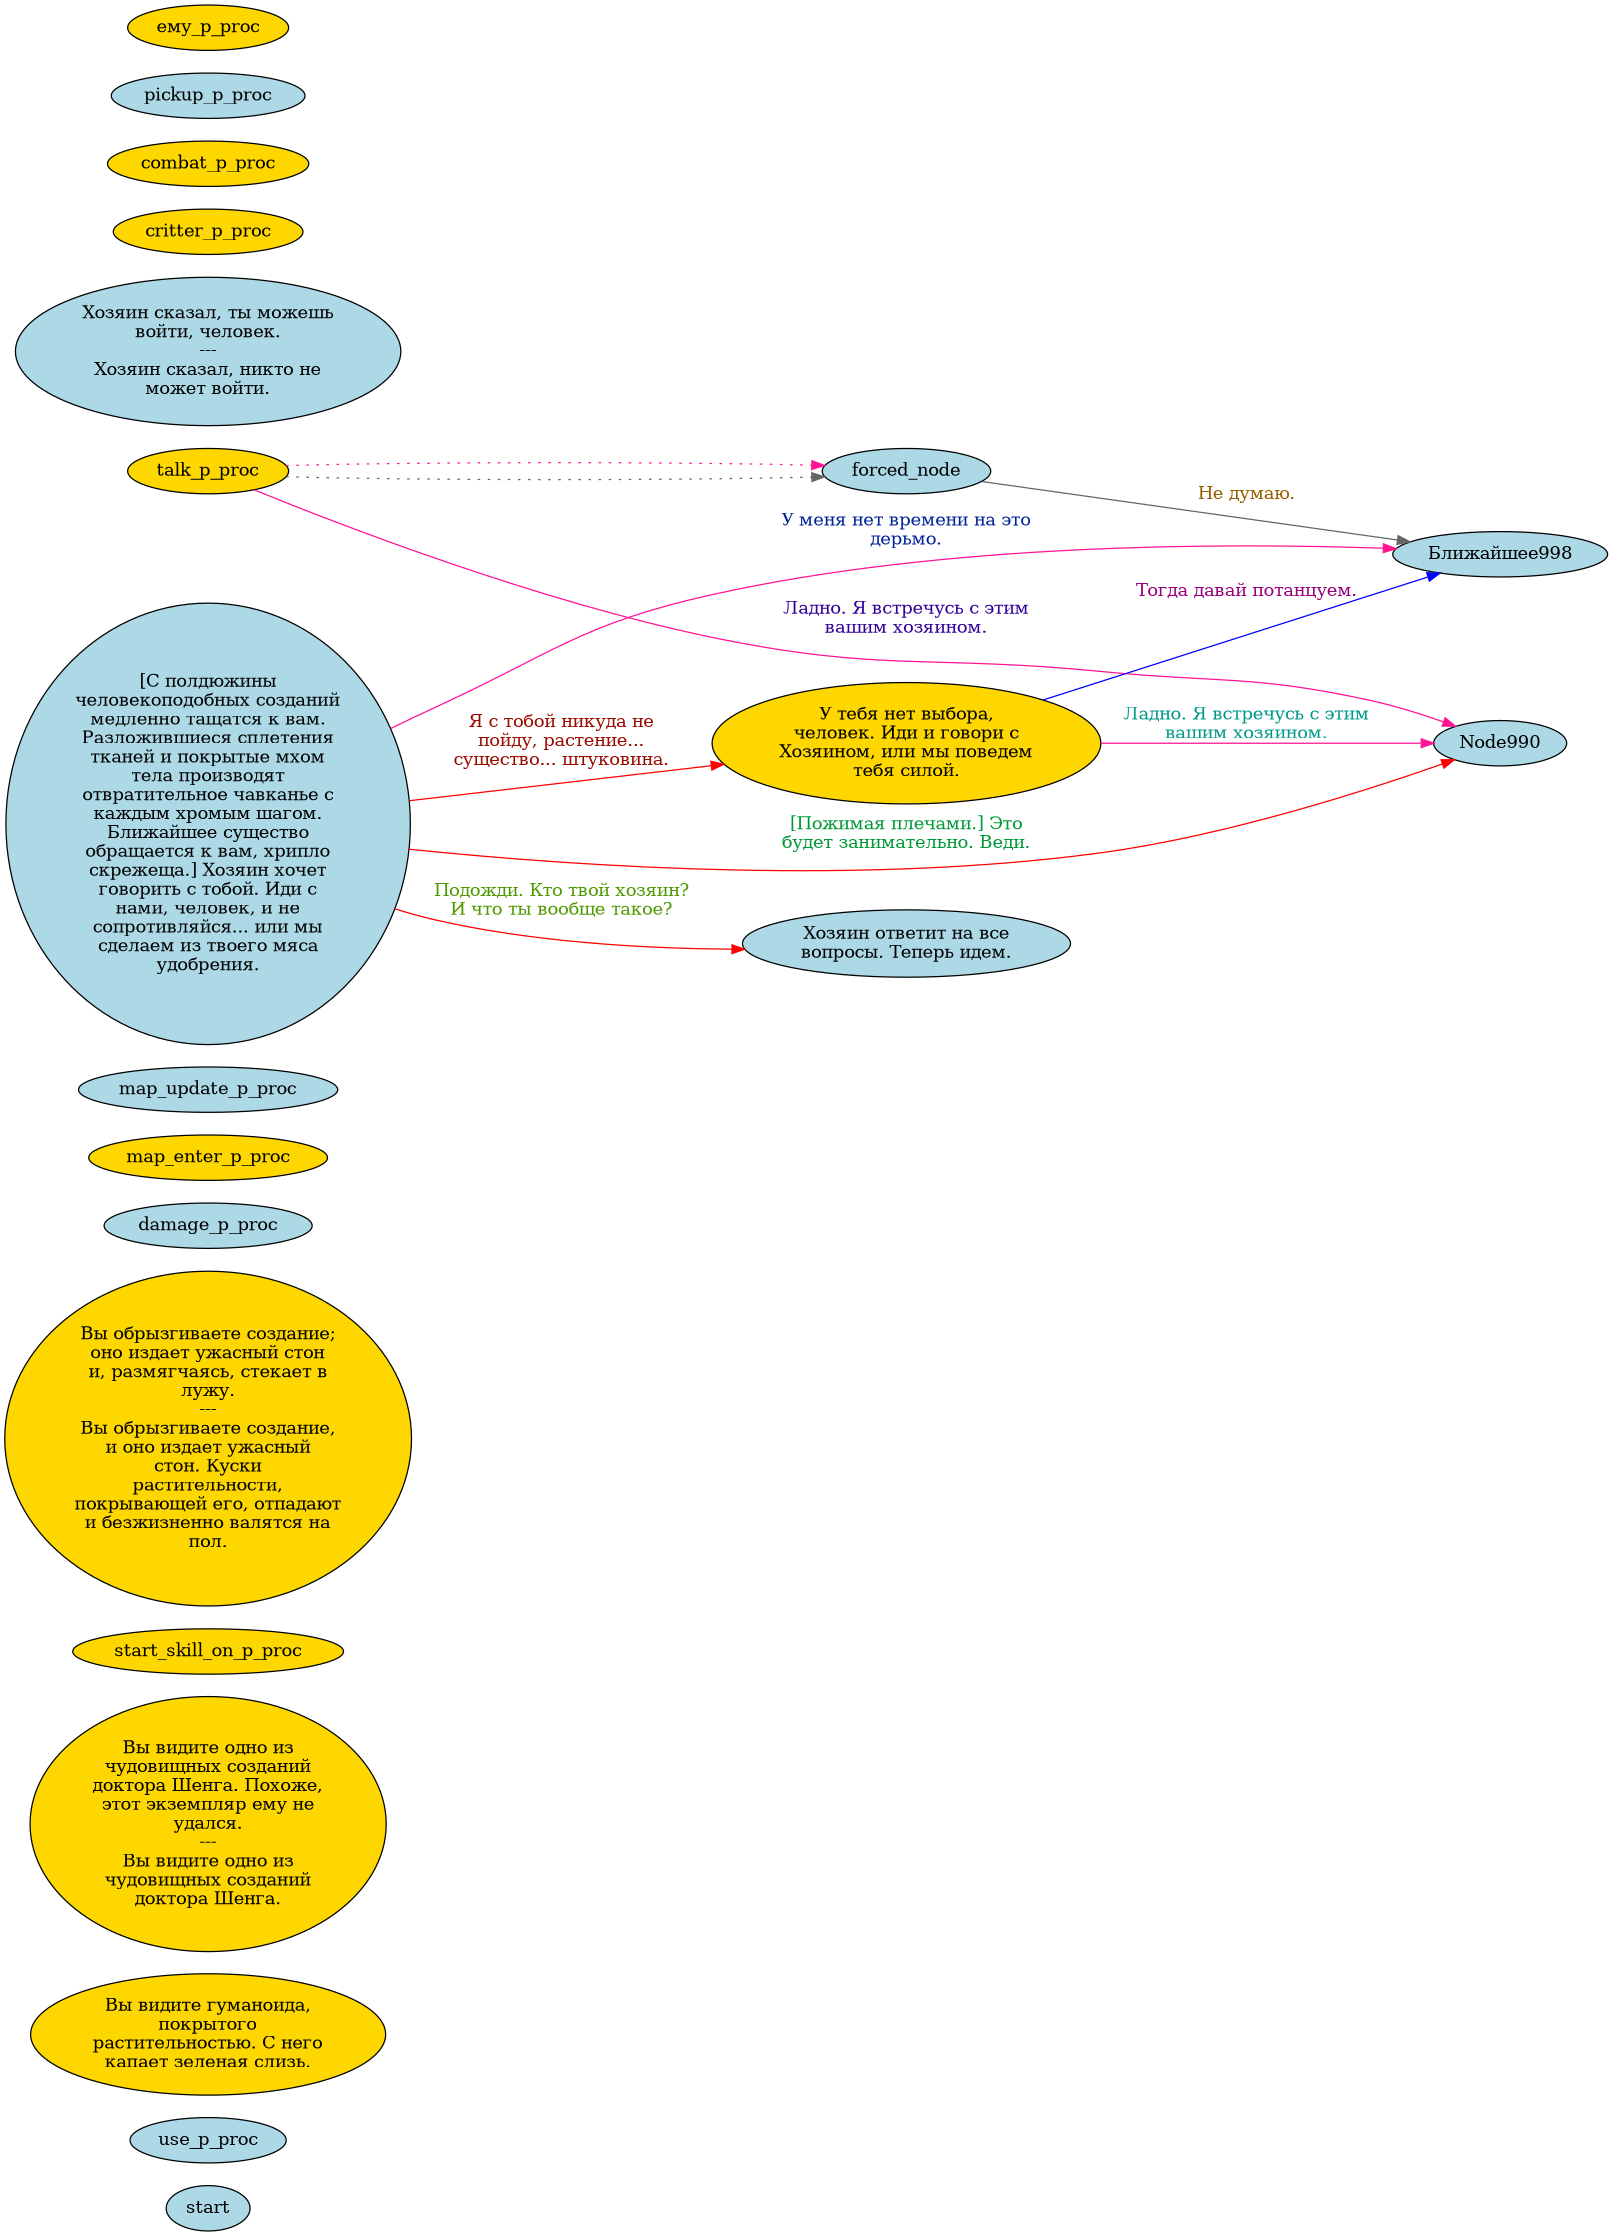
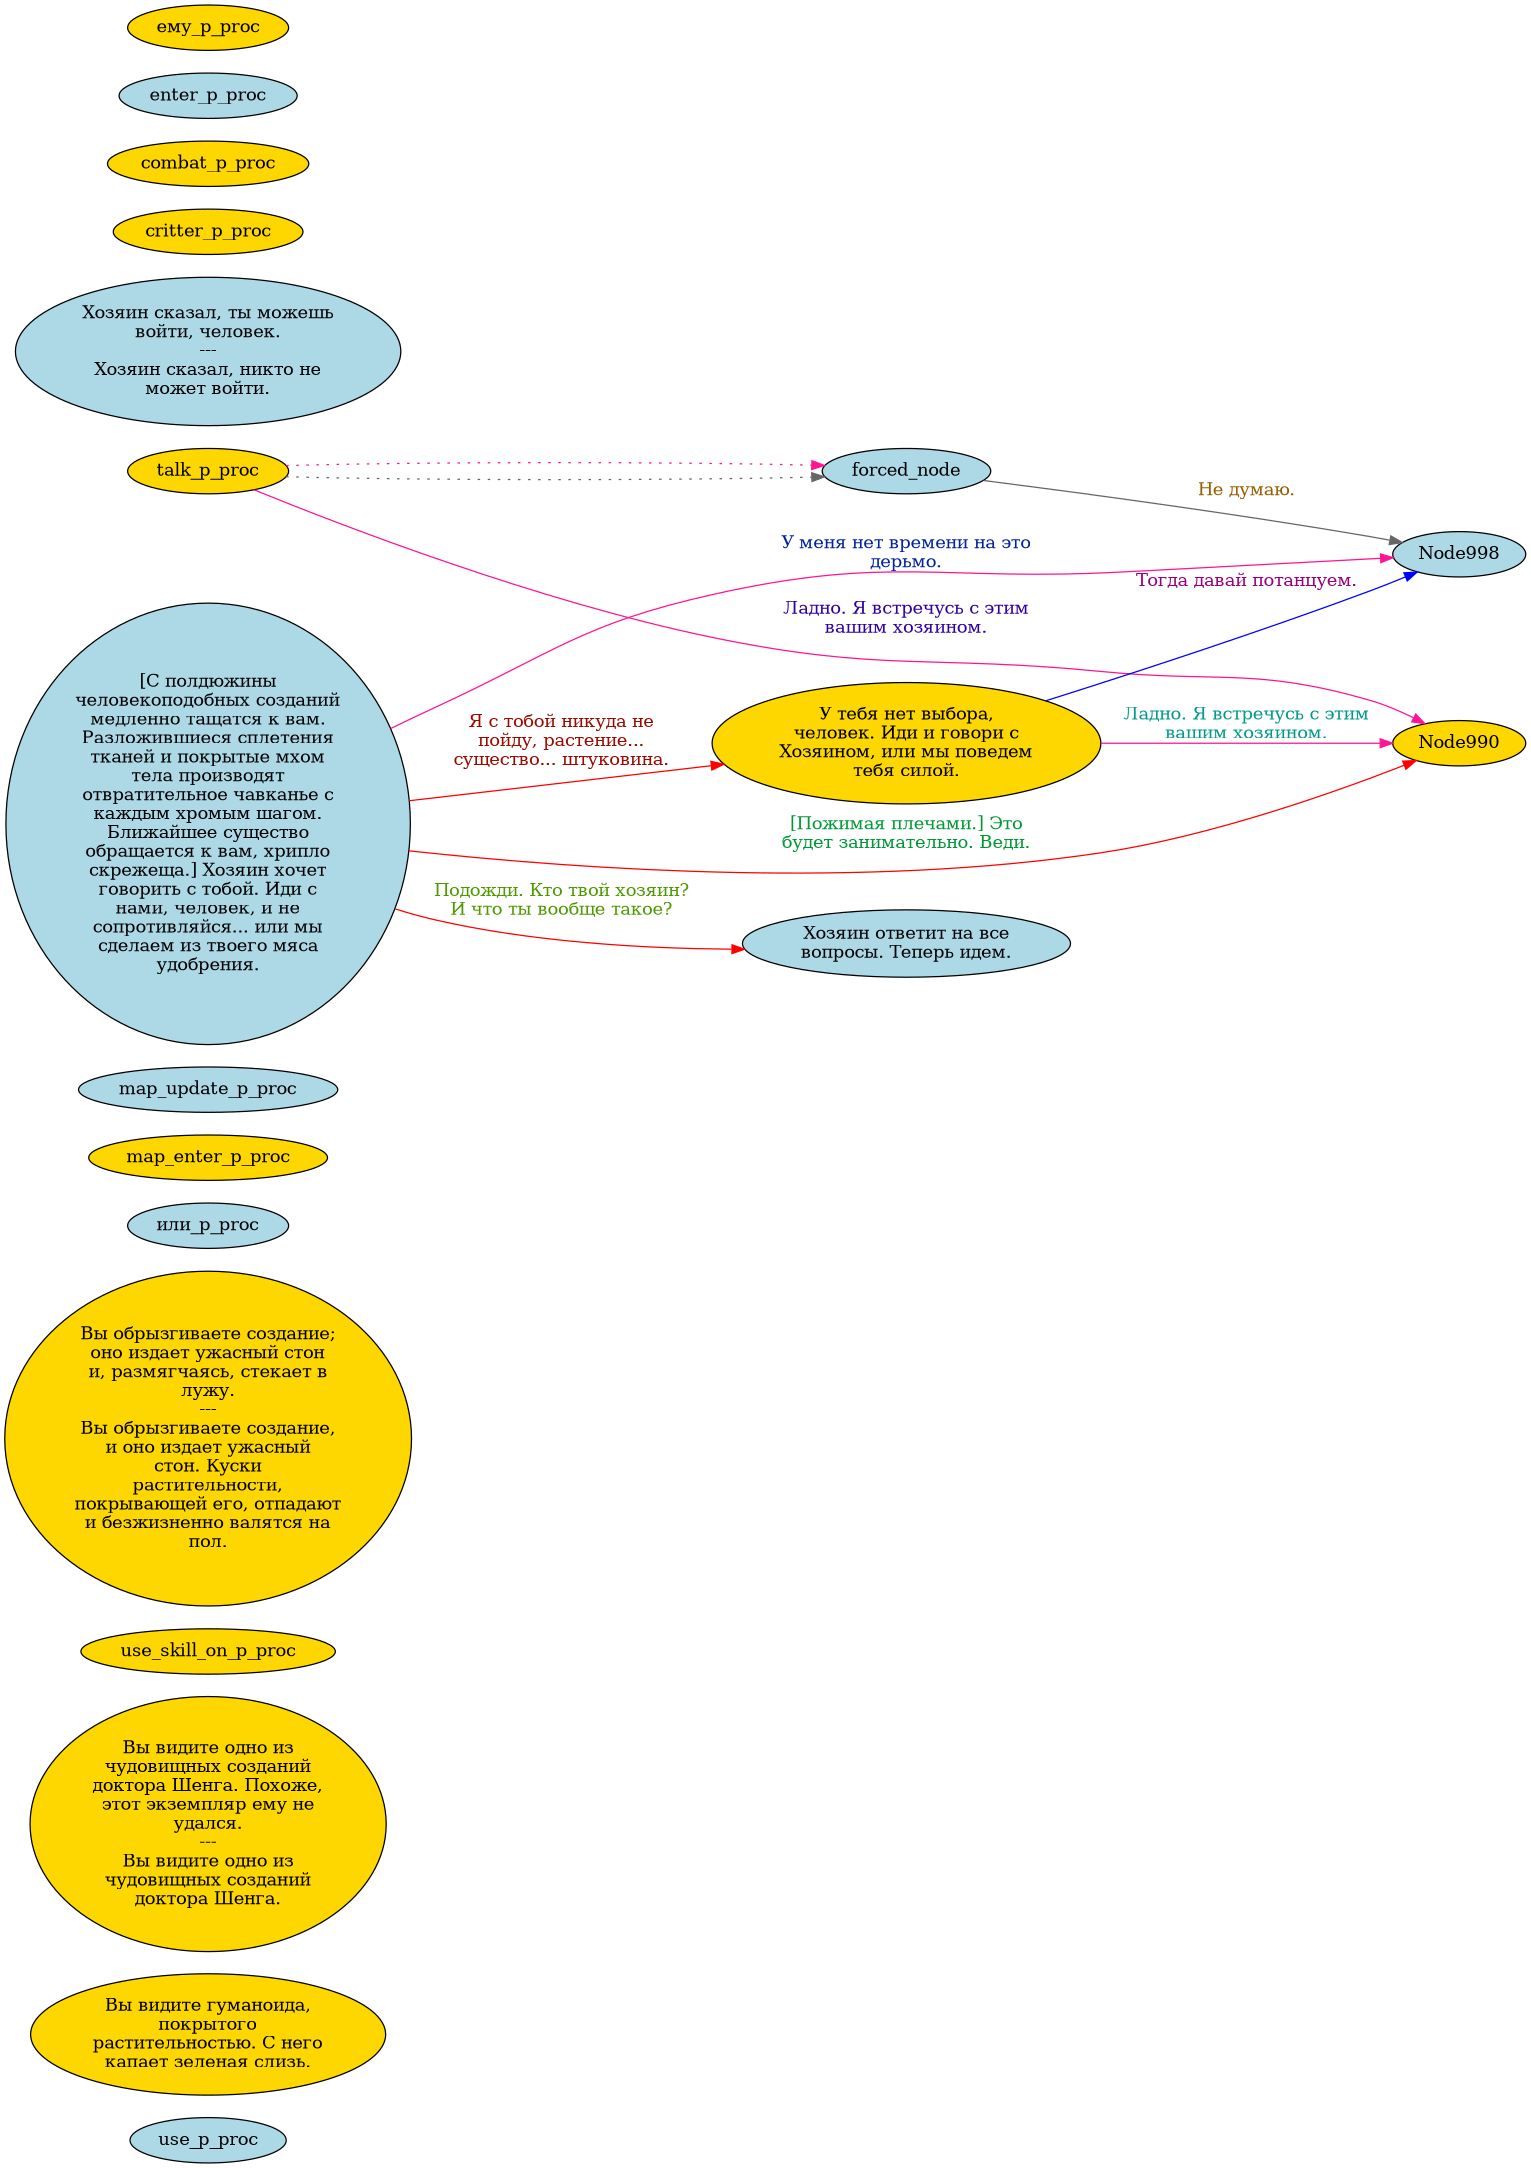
(208, 96) -> (208, 96)
(1500, 554) -> (1459, 554)
(1500, 743) -> (1459, 743)
(208, 1226) -> (208, 1226)
(208, 1651) -> (208, 1651)
(208, 2208) -> none
